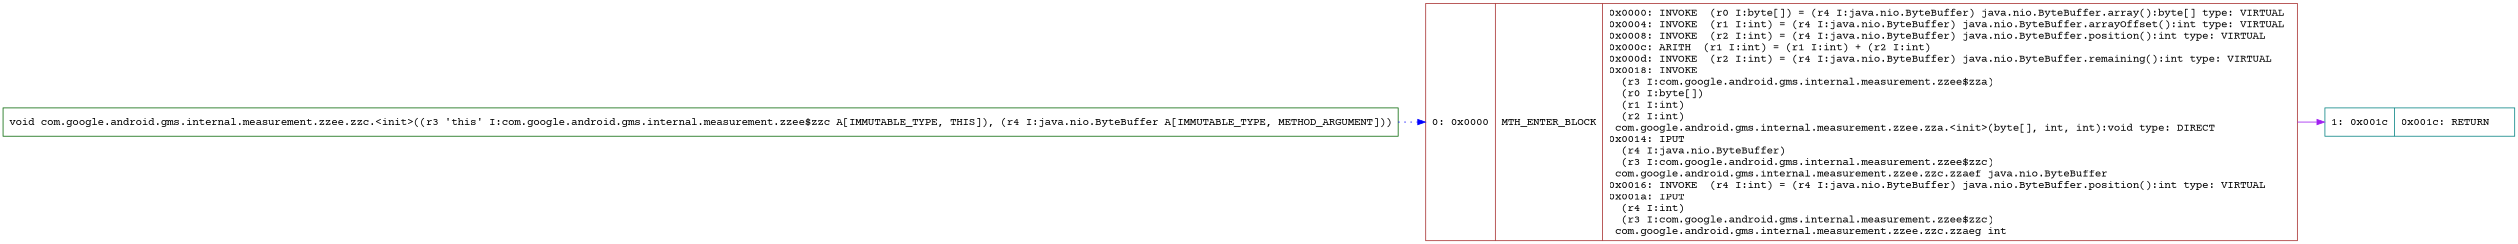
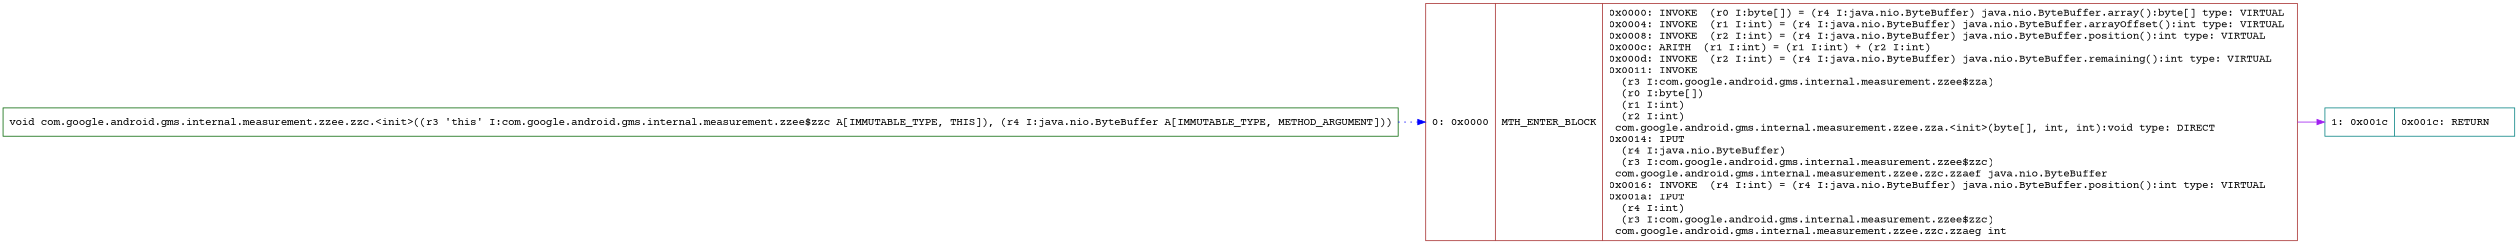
(1660, 70) -> (1660, 70)
